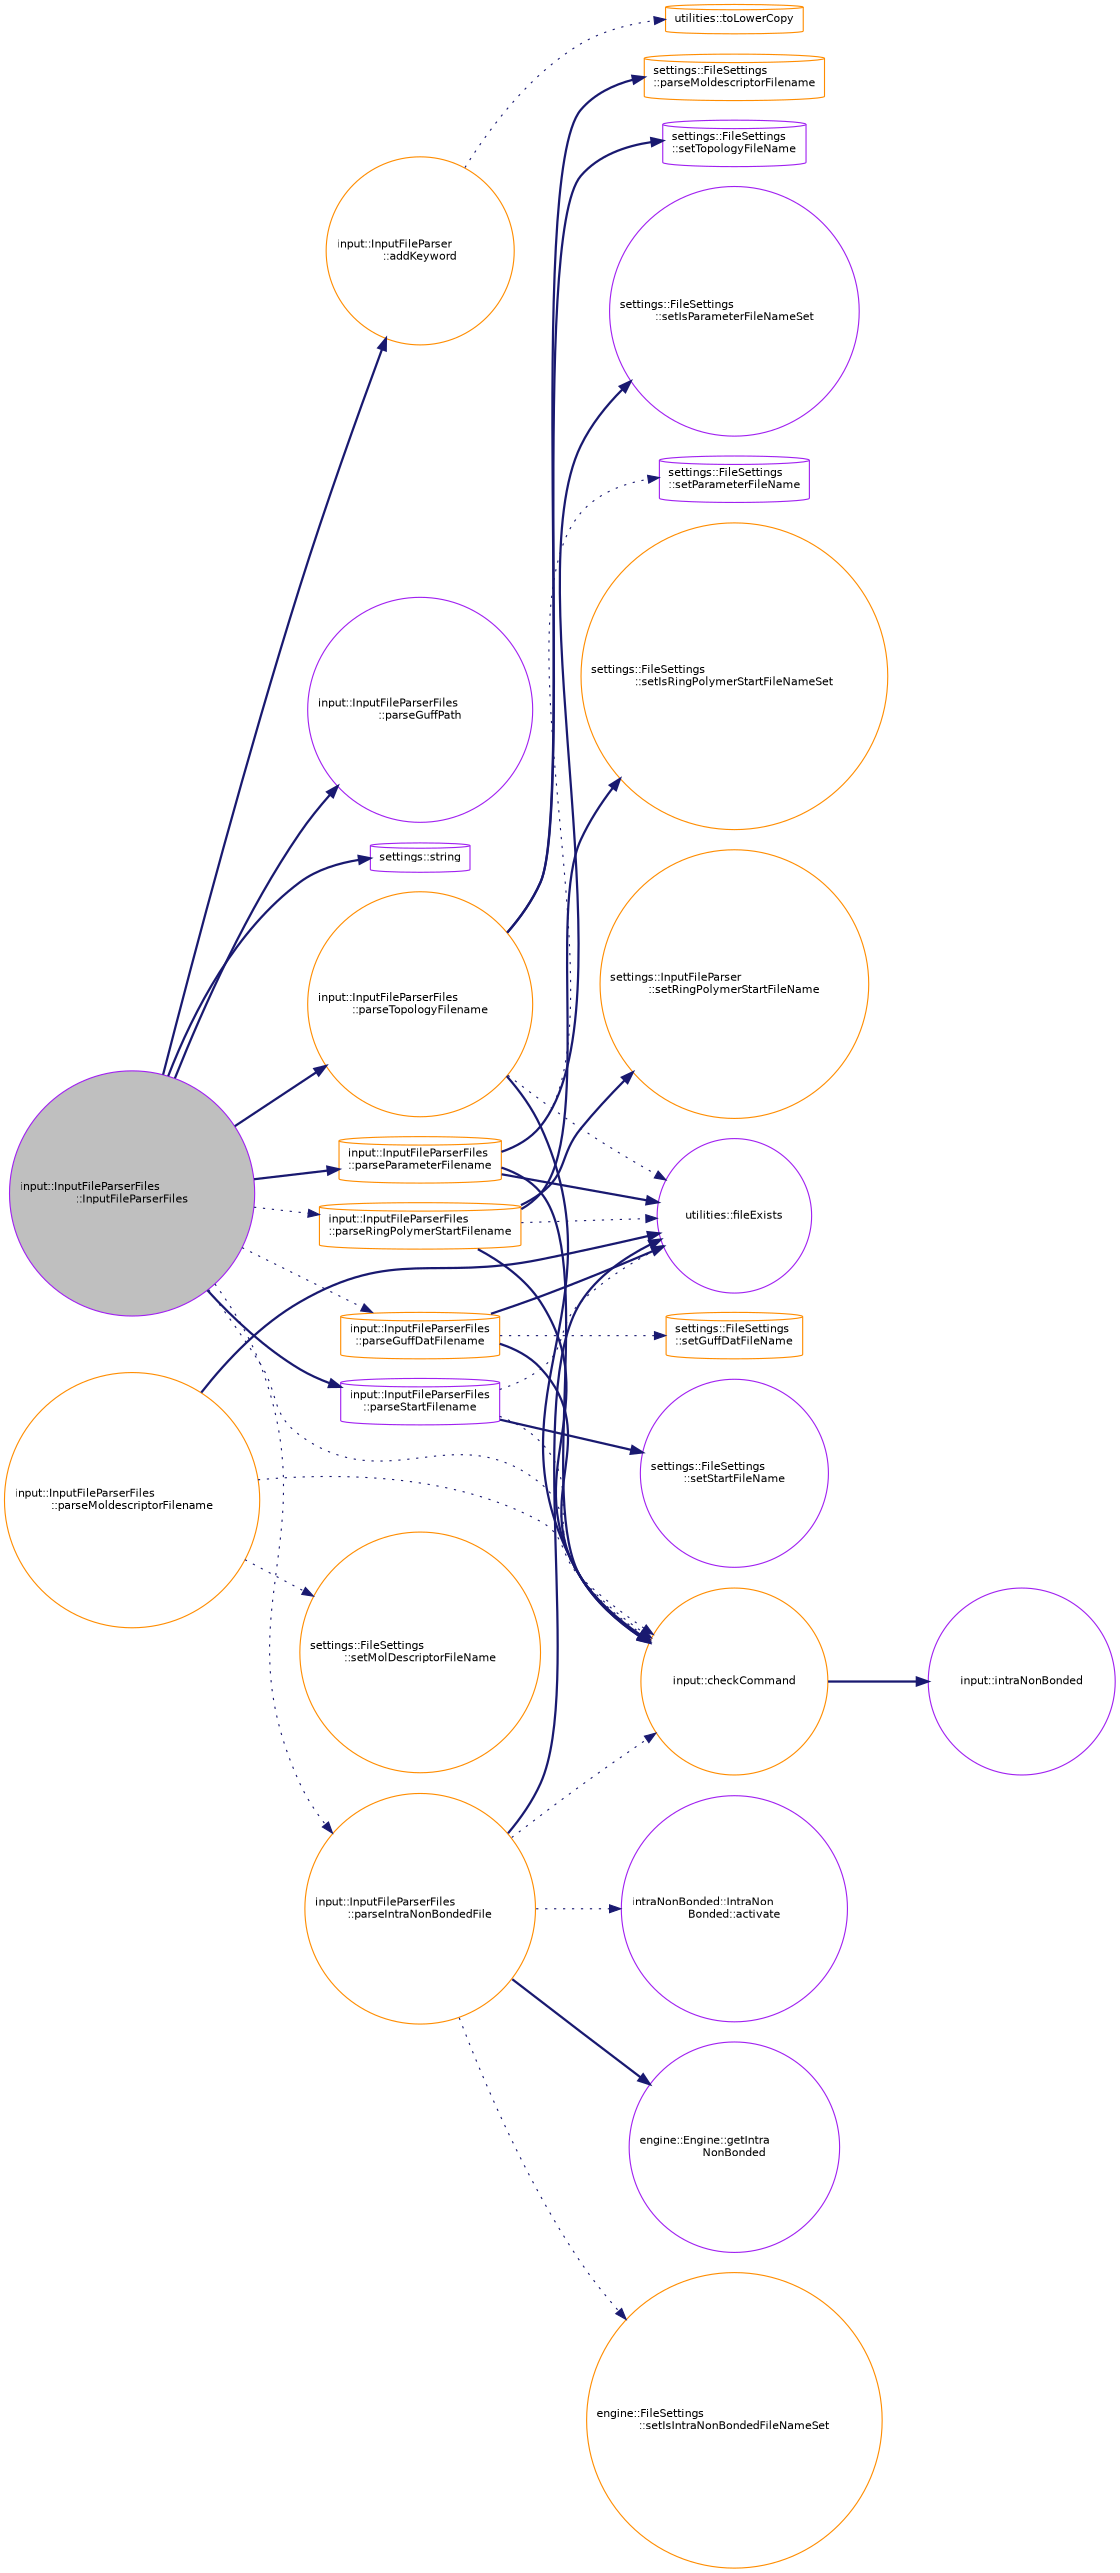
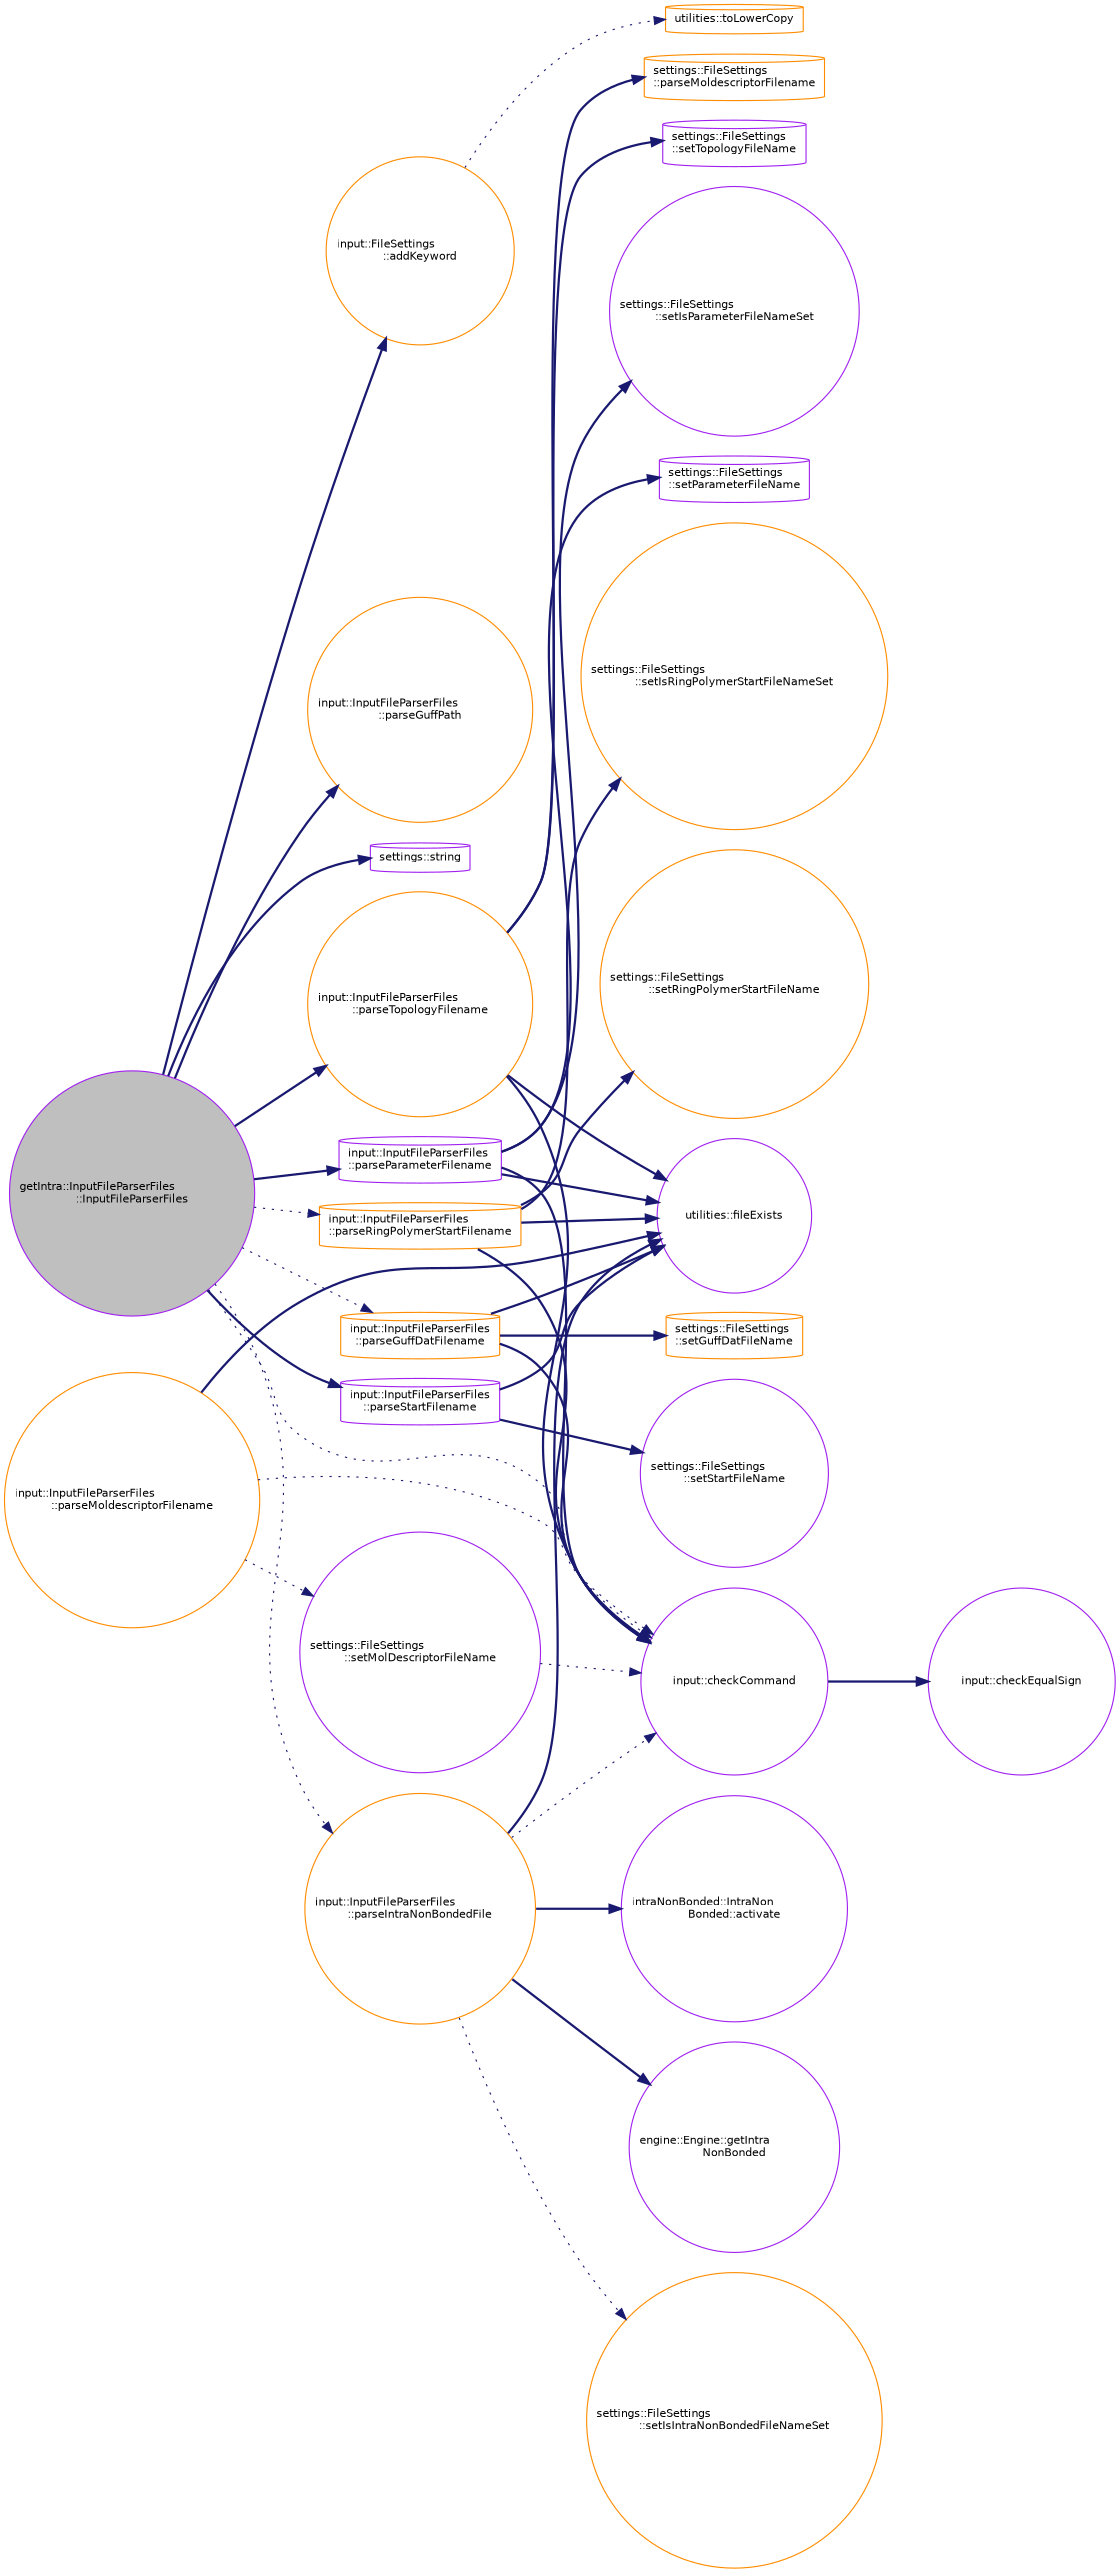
(420, 251) -> (420, 251)
(420, 710) -> (420, 710)
(558, 805) -> (558, 805)
(734, 984) -> (734, 984)
(573, 1123) -> (573, 1123)
(420, 1160) -> (420, 1160)
(132, 1193) -> (132, 1193)
(584, 1221) -> (584, 1221)
(570, 1317) -> (570, 1317)
(577, 1336) -> (577, 1336)
(563, 1526) -> (585, 1668)
(420, 1652) -> (420, 1652)
(734, 1682) -> (734, 1682)
(1022, 1682) -> (1022, 1682)
(573, 1909) -> (573, 1909)
(734, 2420) -> (734, 2420)
